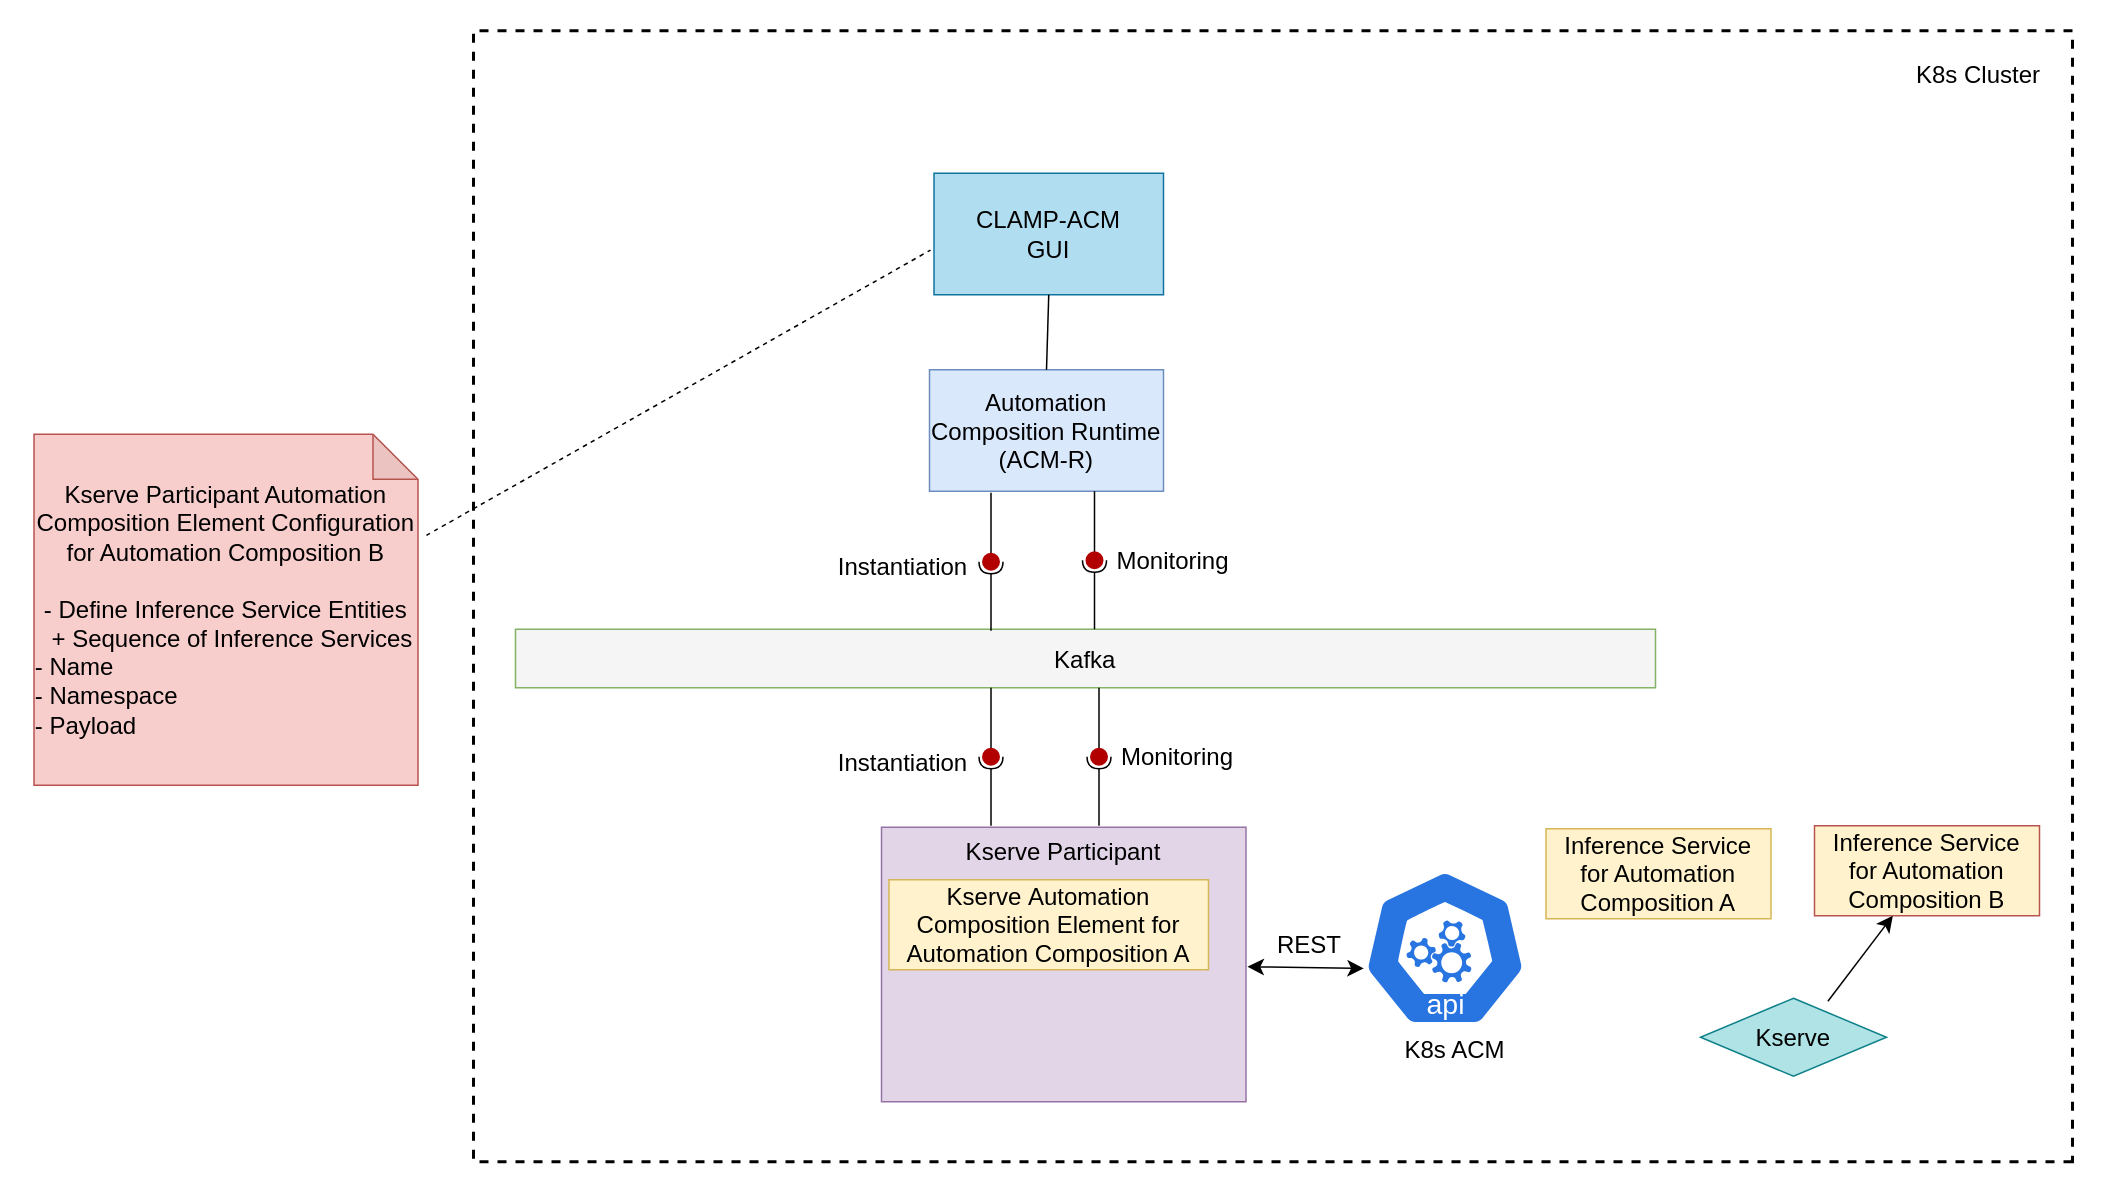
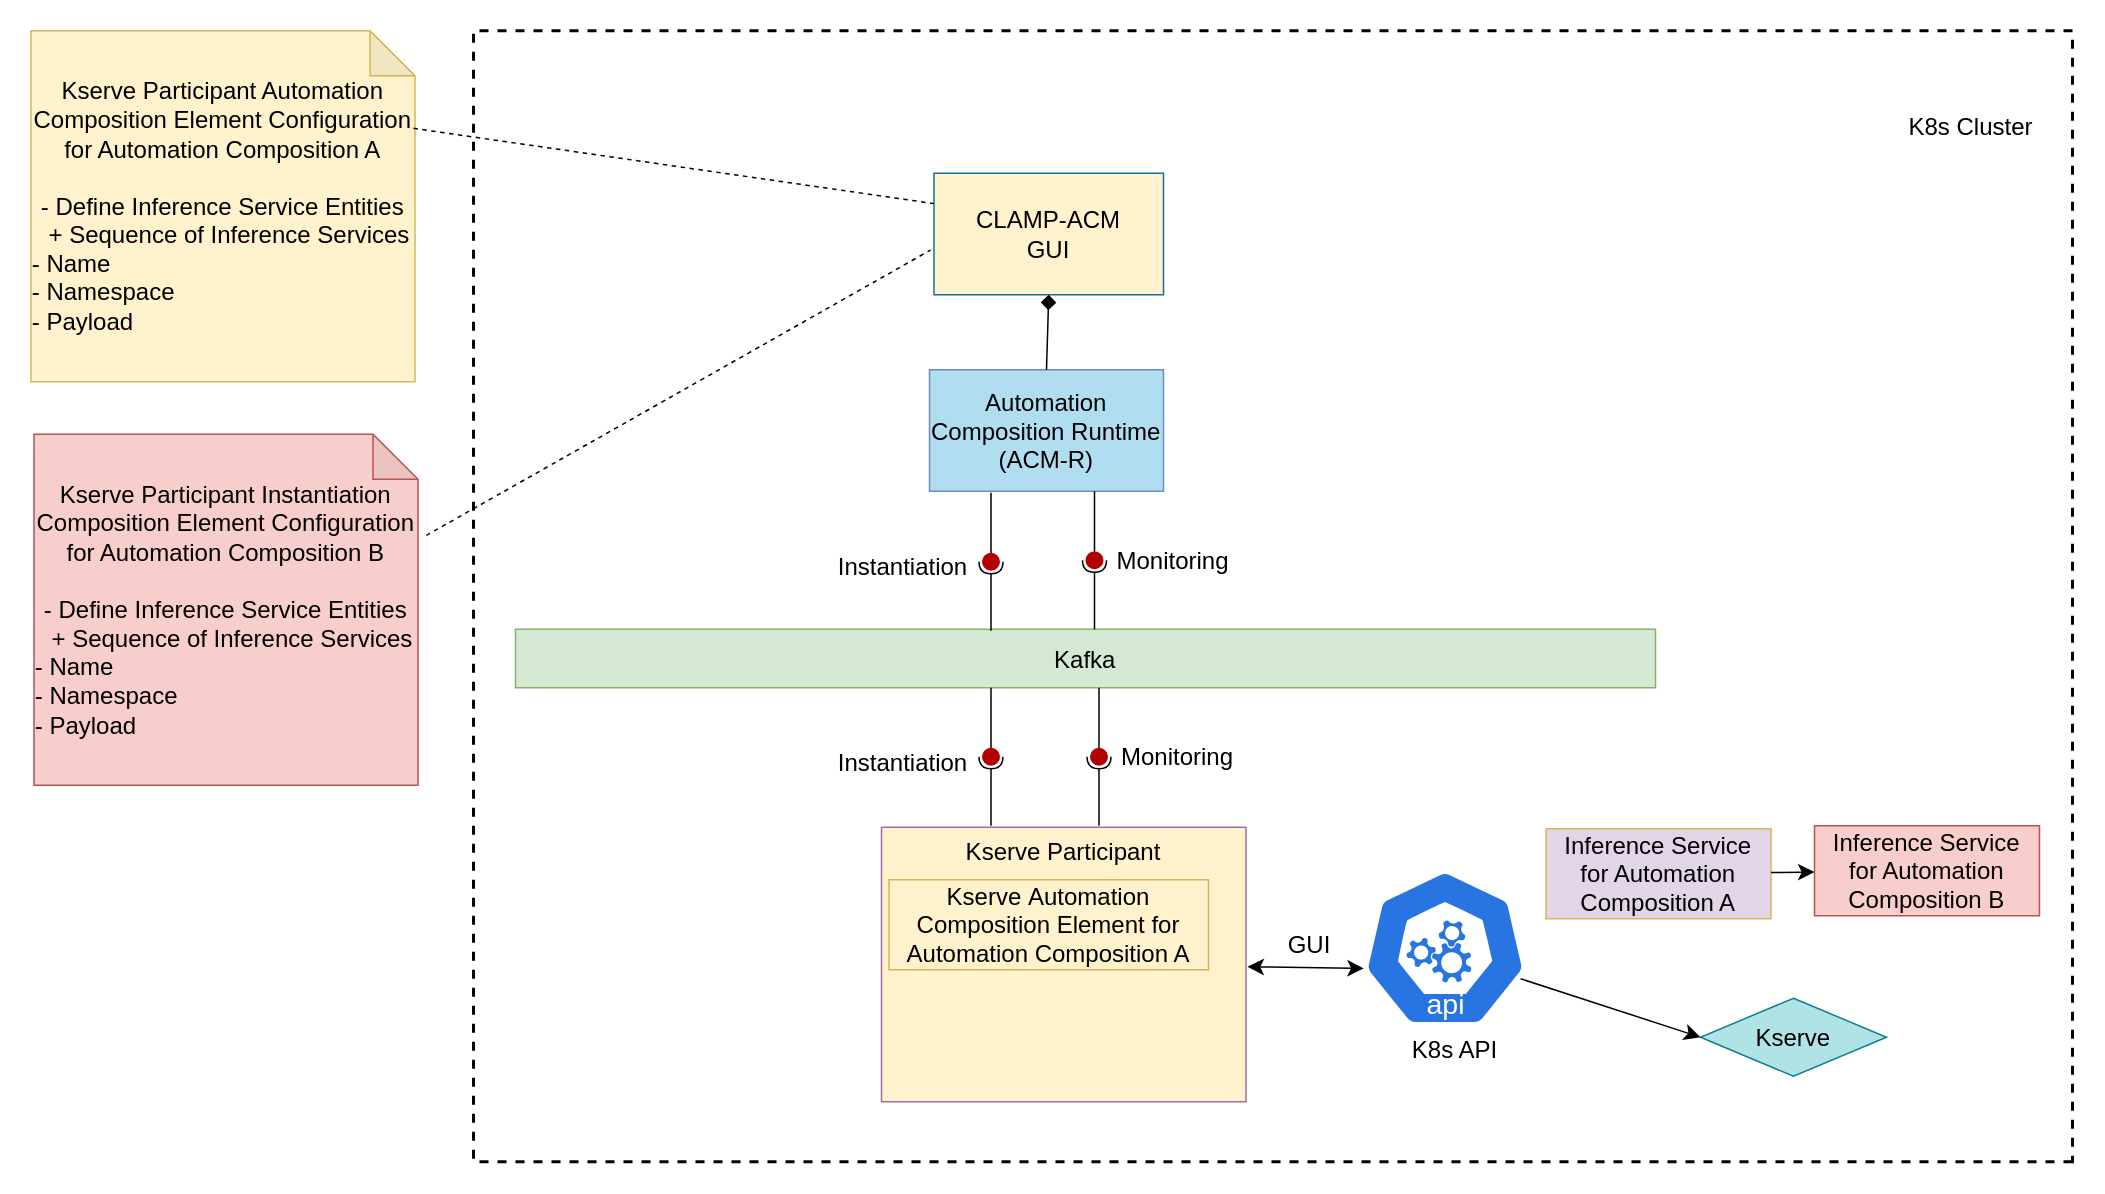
(1977, 74) -> (1970, 126)
none -> (674, 166)
none -> (223, 206)
(1049, 234) -> (1049, 234)
(1048, 303) -> (1048, 310)
(1046, 431) -> (1046, 431)
(226, 610) -> (226, 610)
(1085, 659) -> (1085, 659)
(1064, 852) -> (1064, 852)
(1927, 871) -> (1927, 871)
(1658, 874) -> (1658, 874)
(1310, 944) -> (1310, 944)
(1856, 964) -> (1787, 872)
none -> (1606, 1007)
(1455, 1049) -> (1455, 1049)
